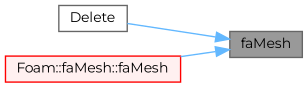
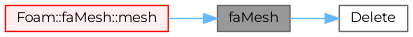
(172, 30) -> (308, 18)
(93, 69) -> (87, 18)
